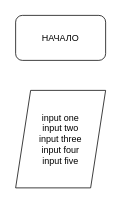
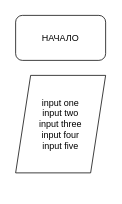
(60, 139) -> (60, 124)
